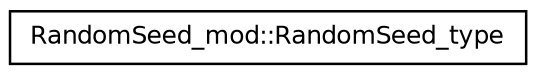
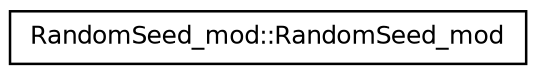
(268, 38) -> (268, 38)
